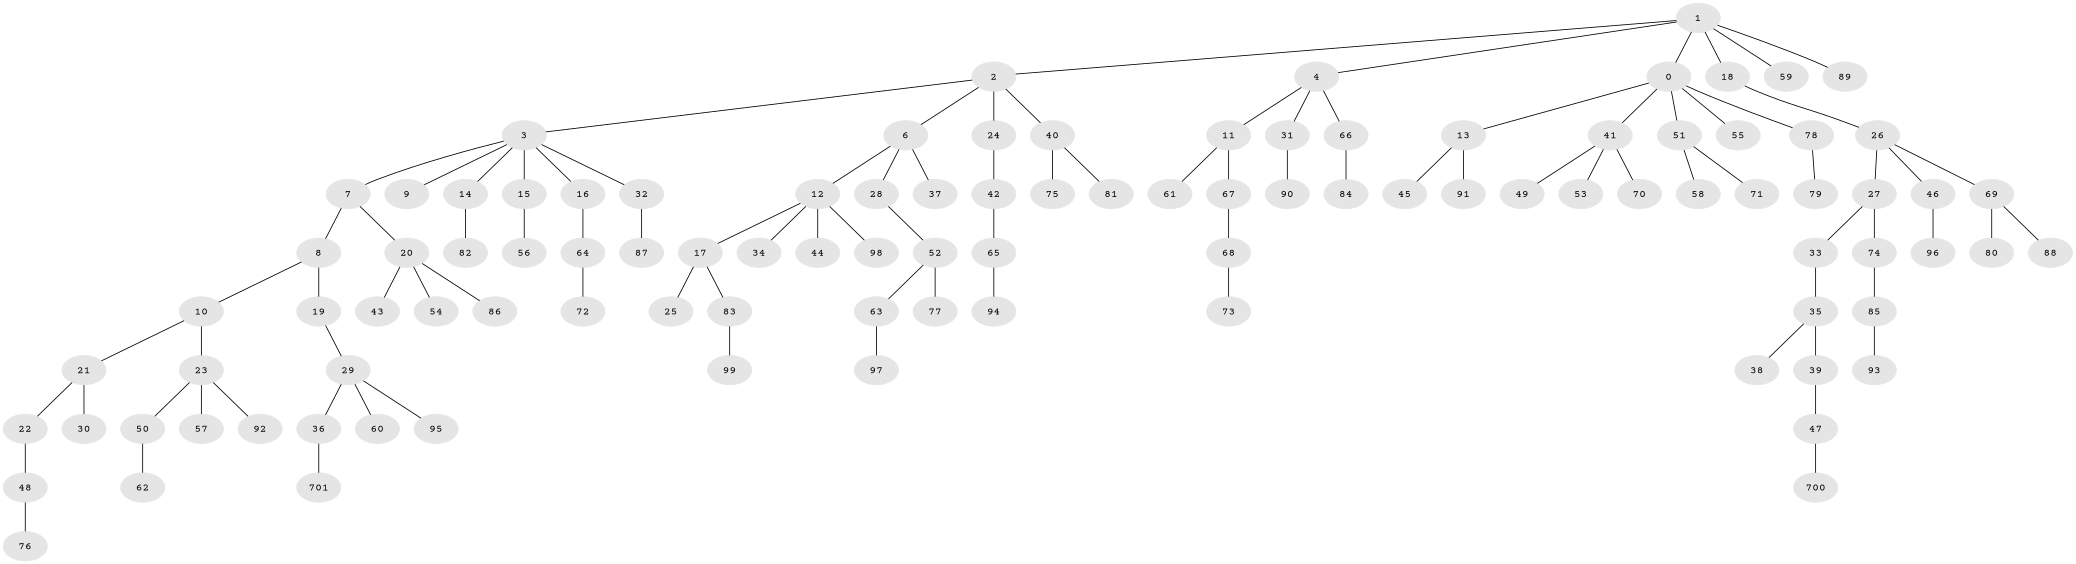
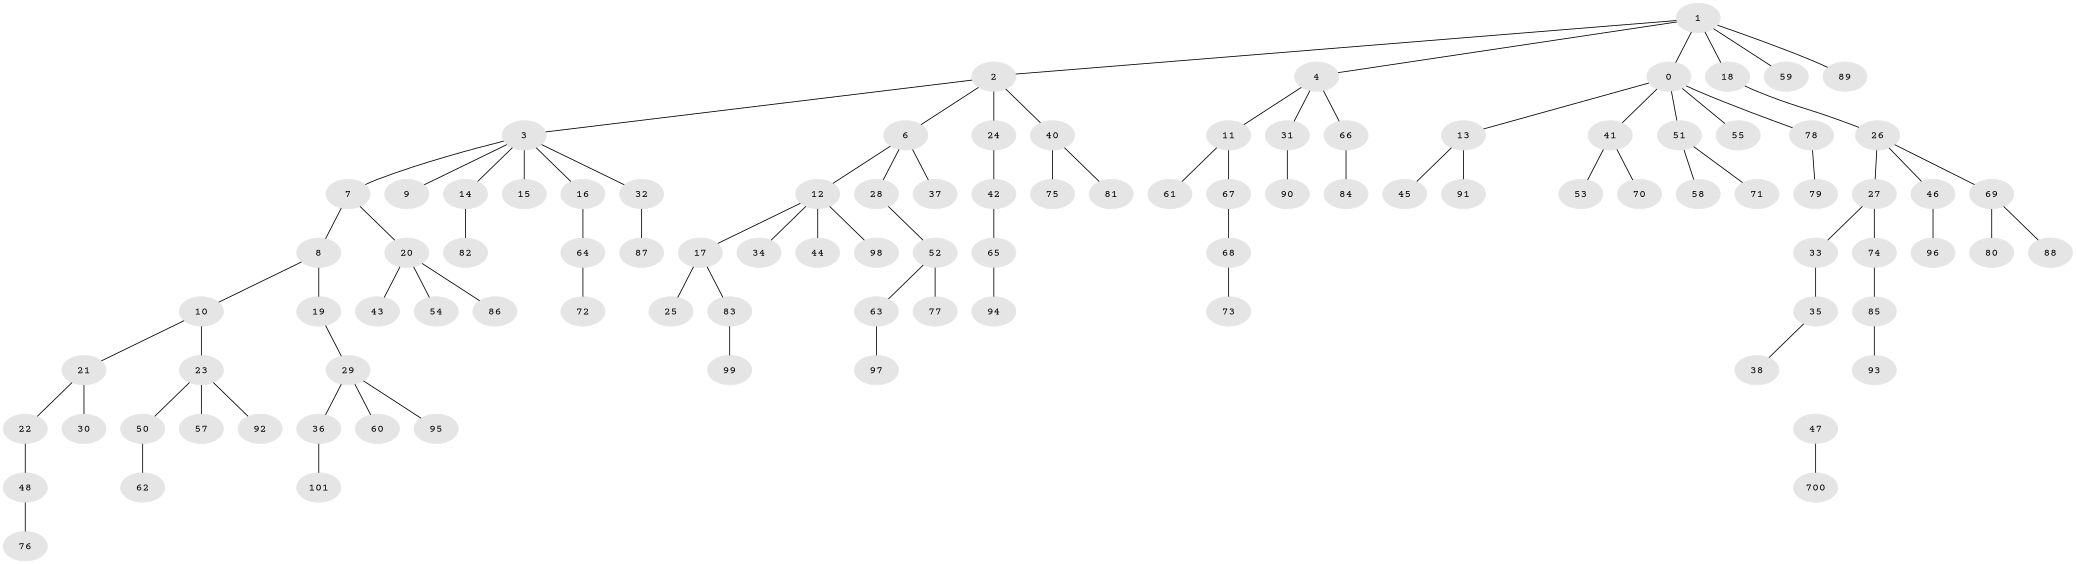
(1522, 194) -> none
(524, 253) -> none
(1816, 370) -> none
(319, 488) -> (319, 488)
